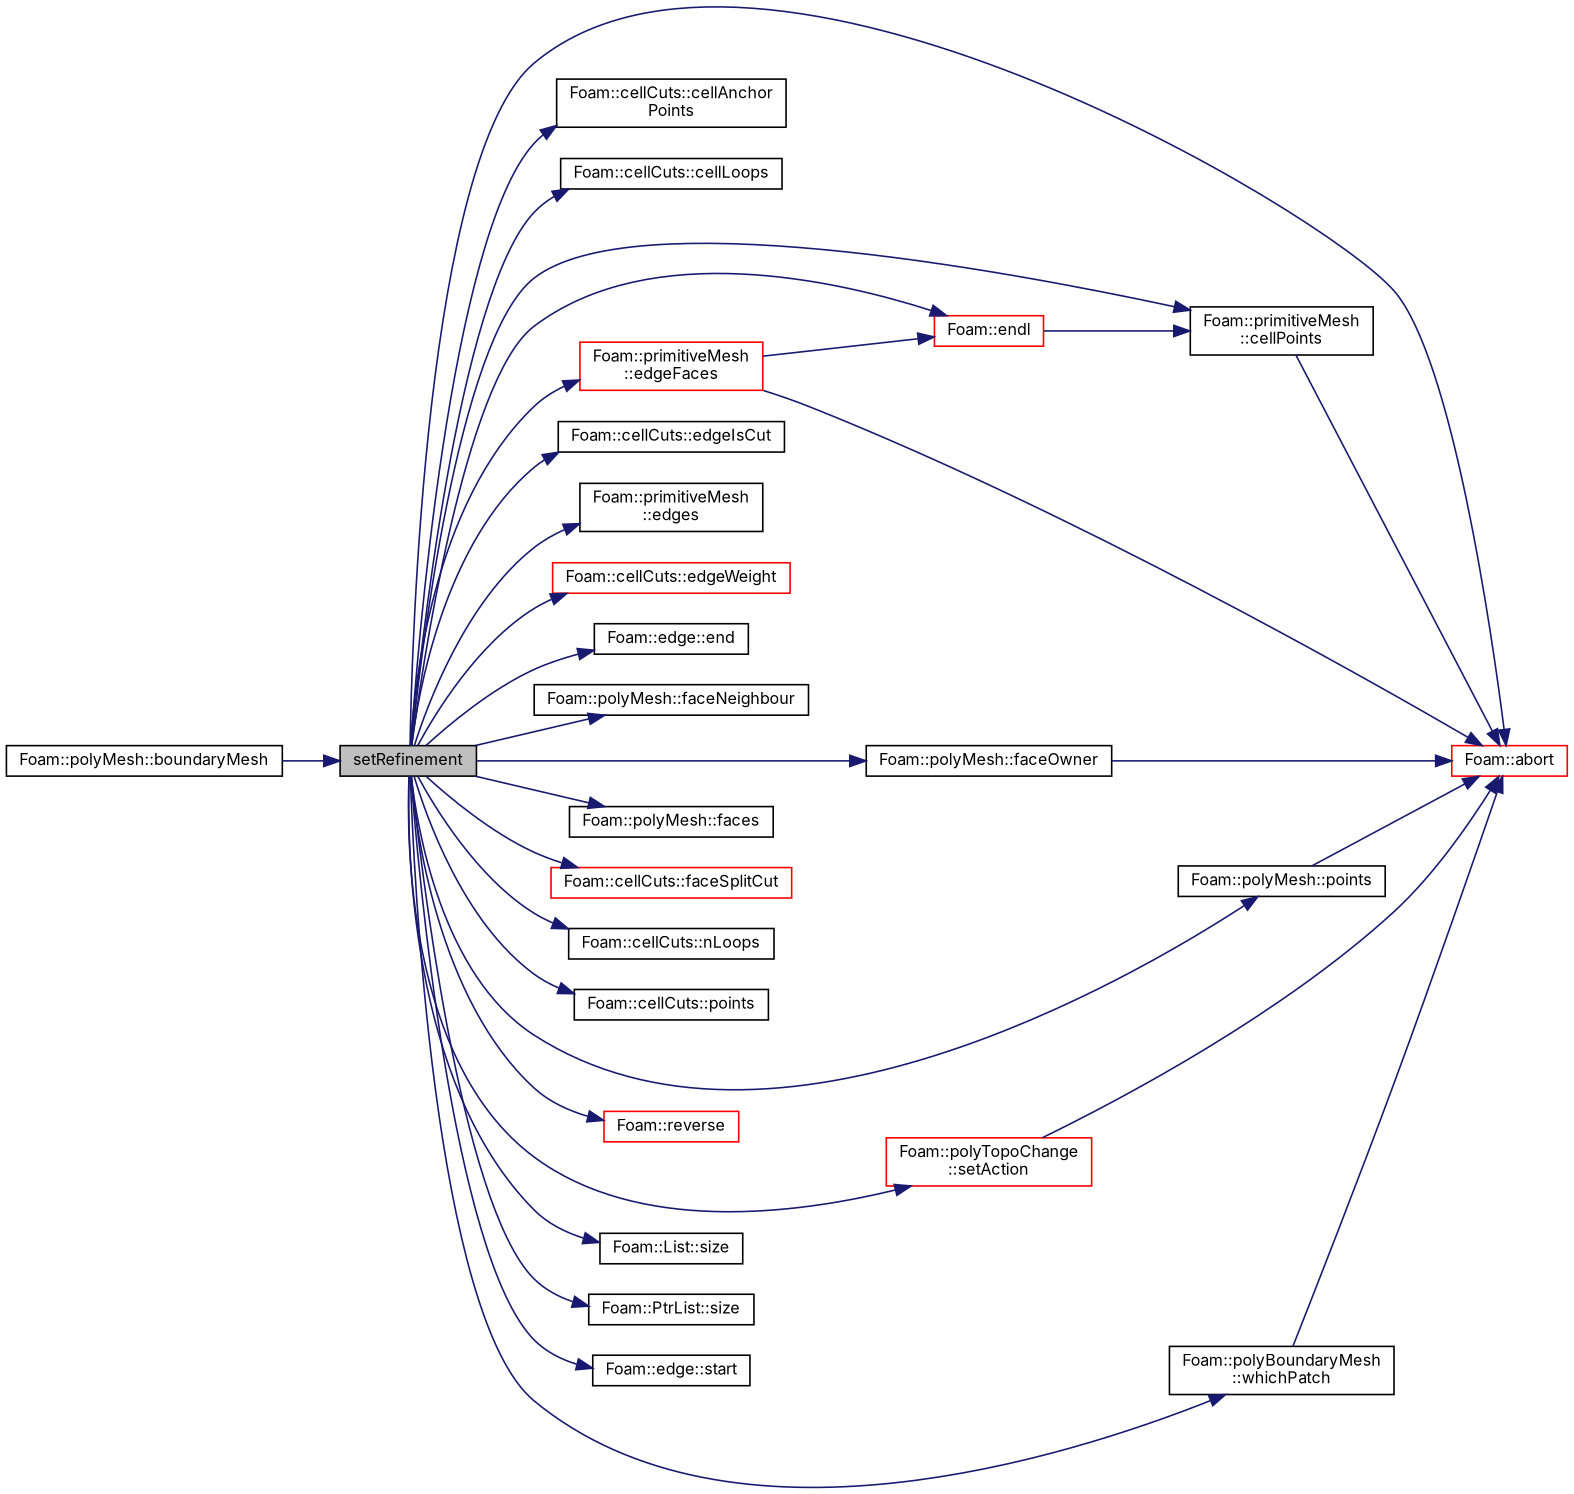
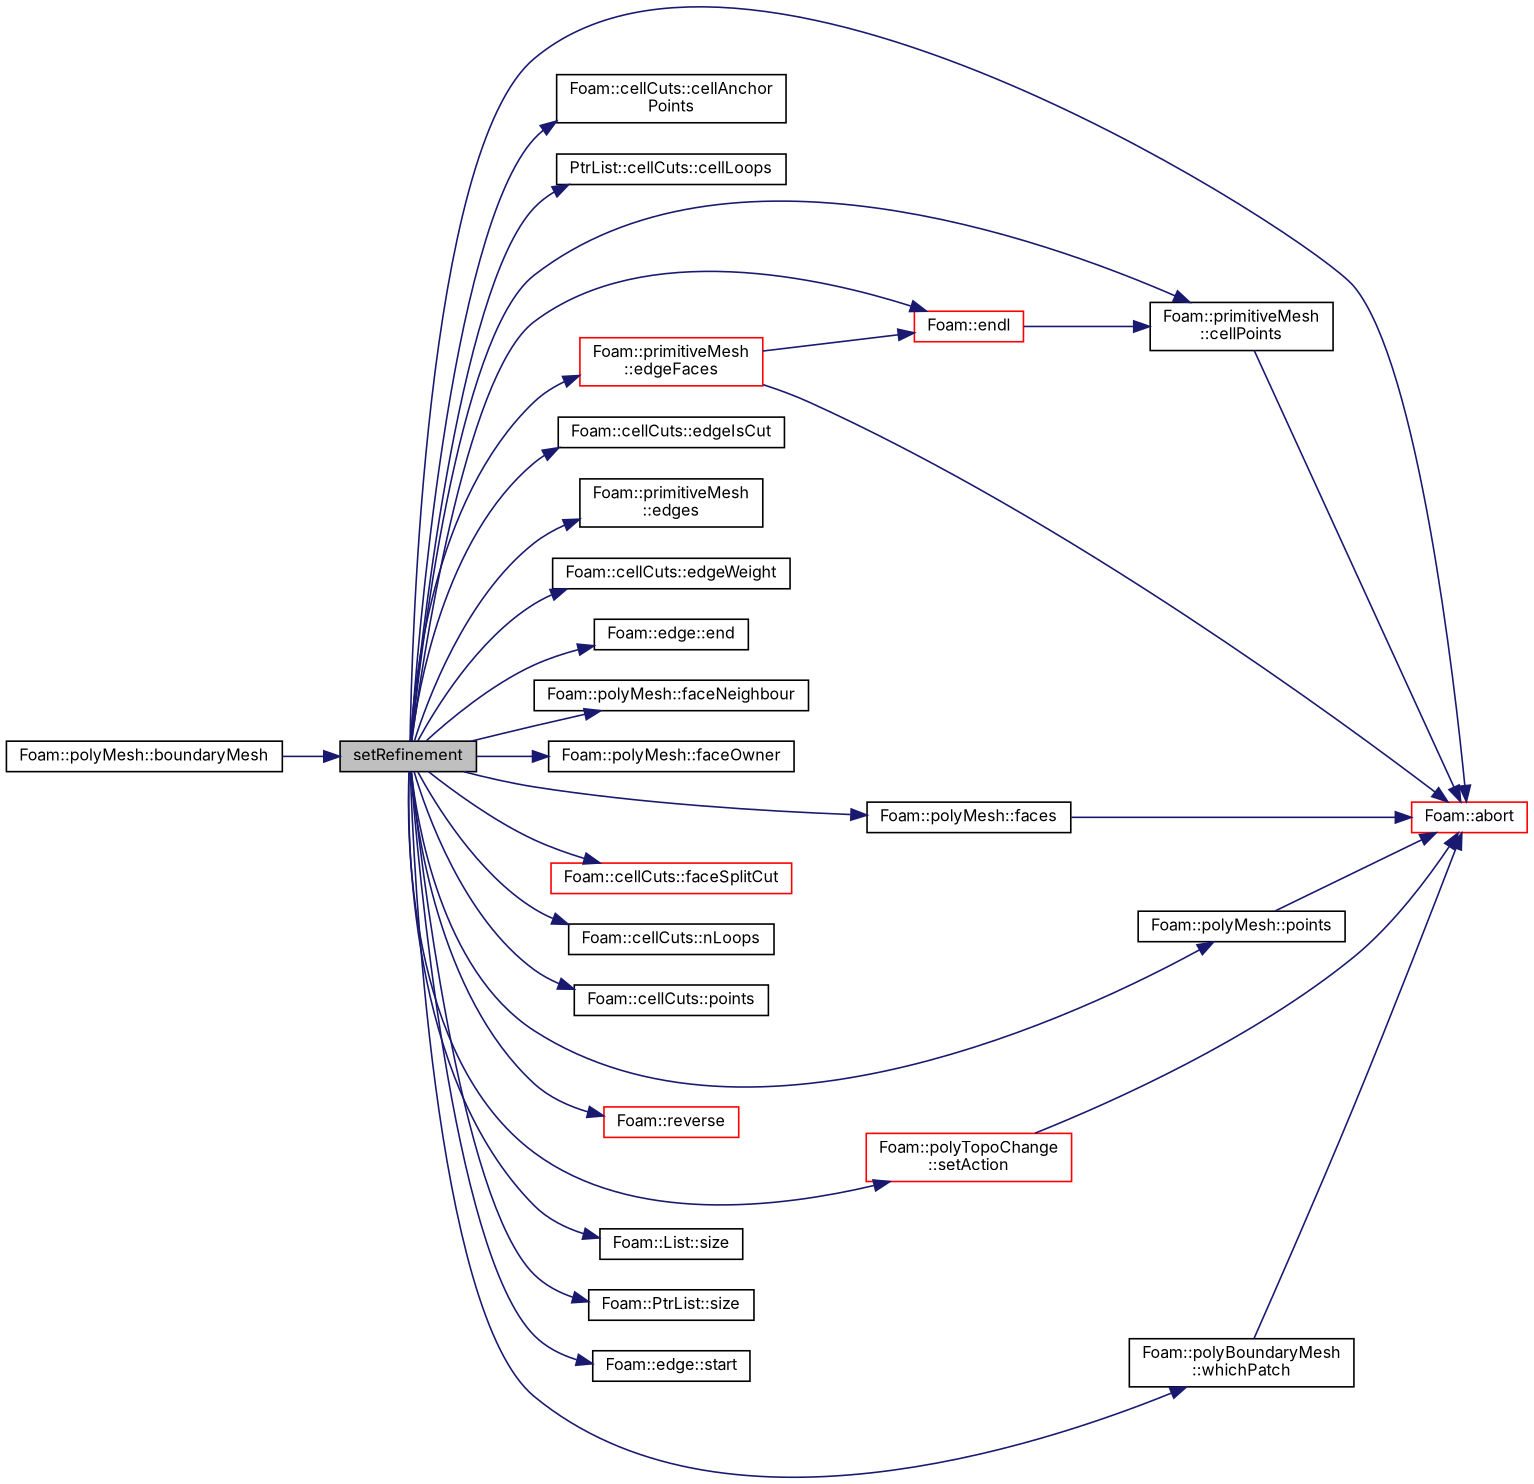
(671, 174) -> (671, 169)
(671, 578) -> (671, 574)
(1274, 761) -> (1233, 817)
